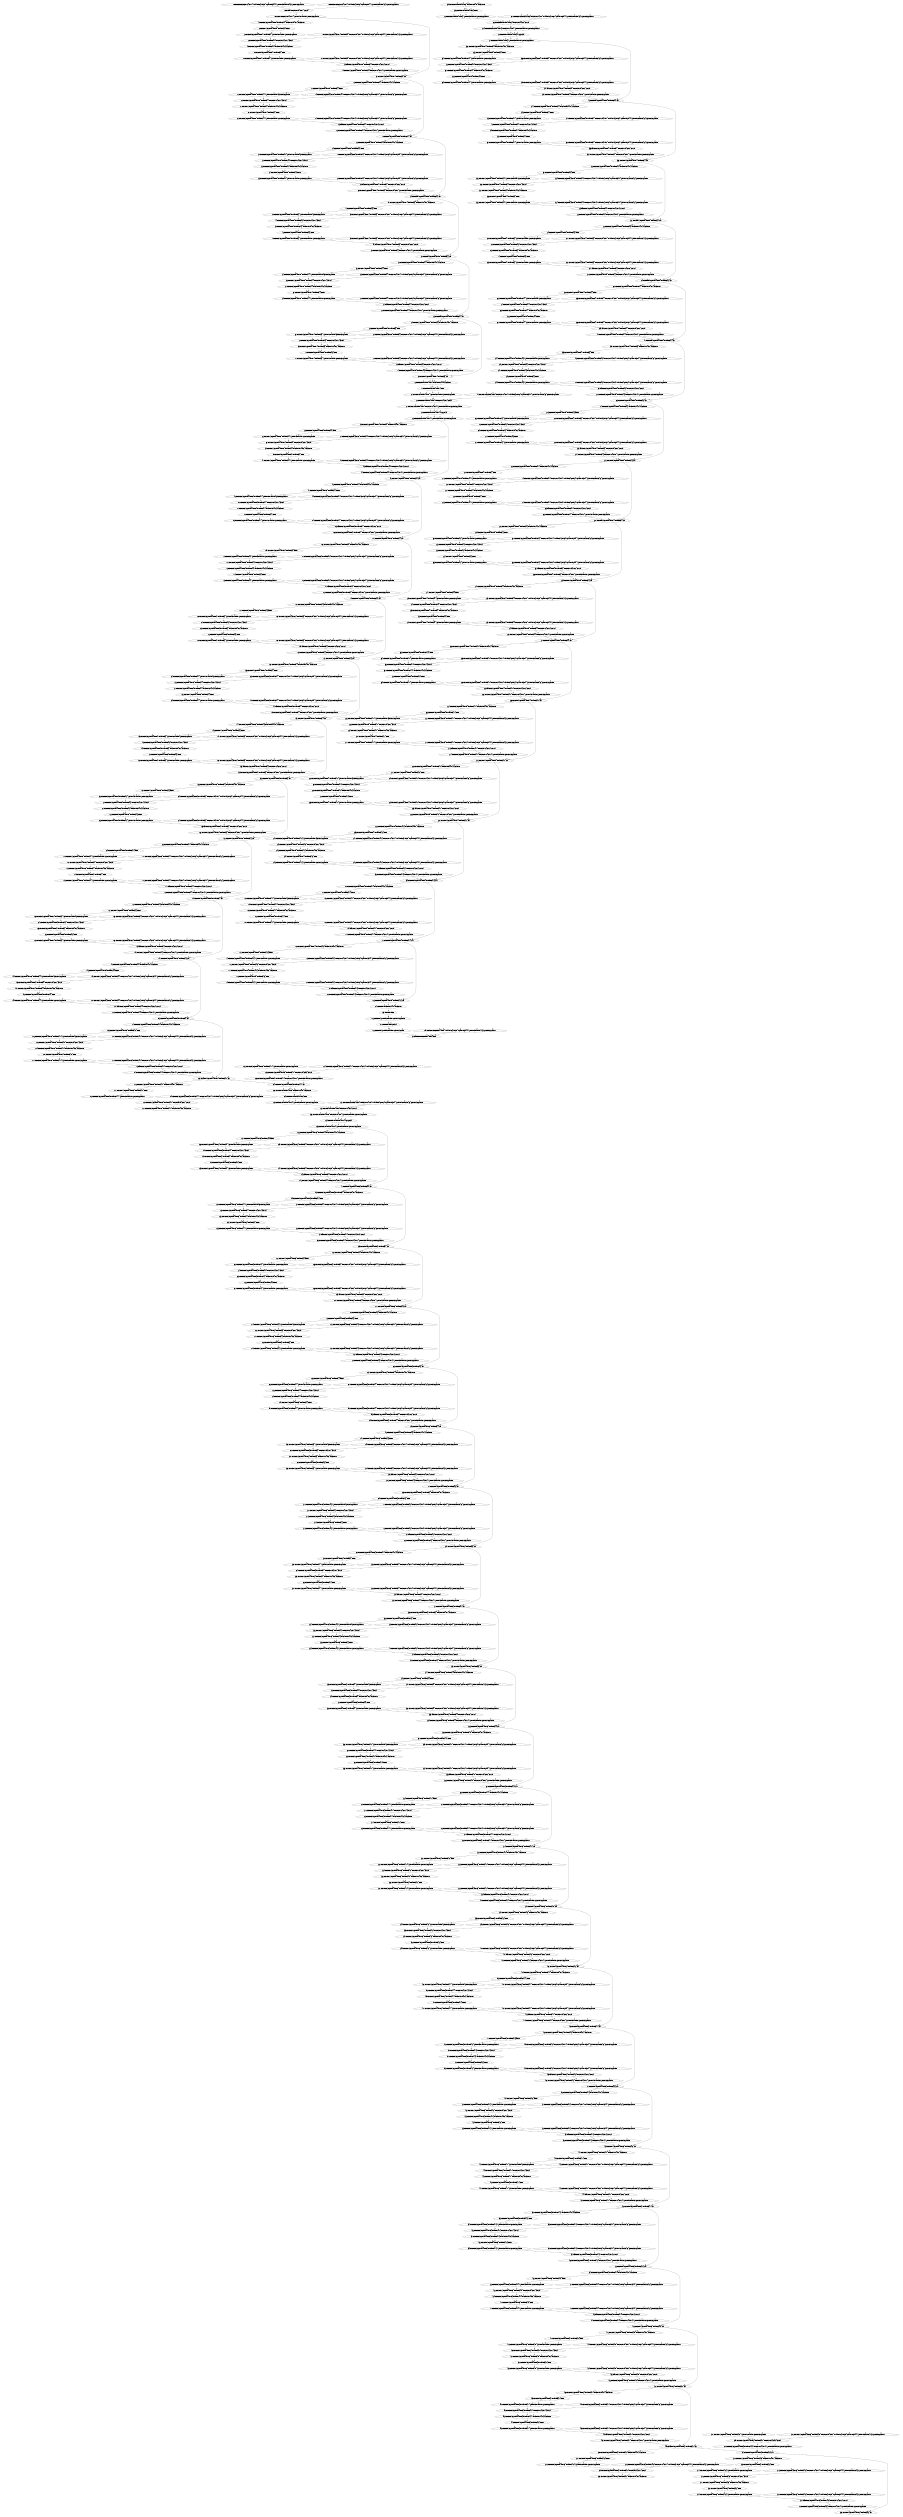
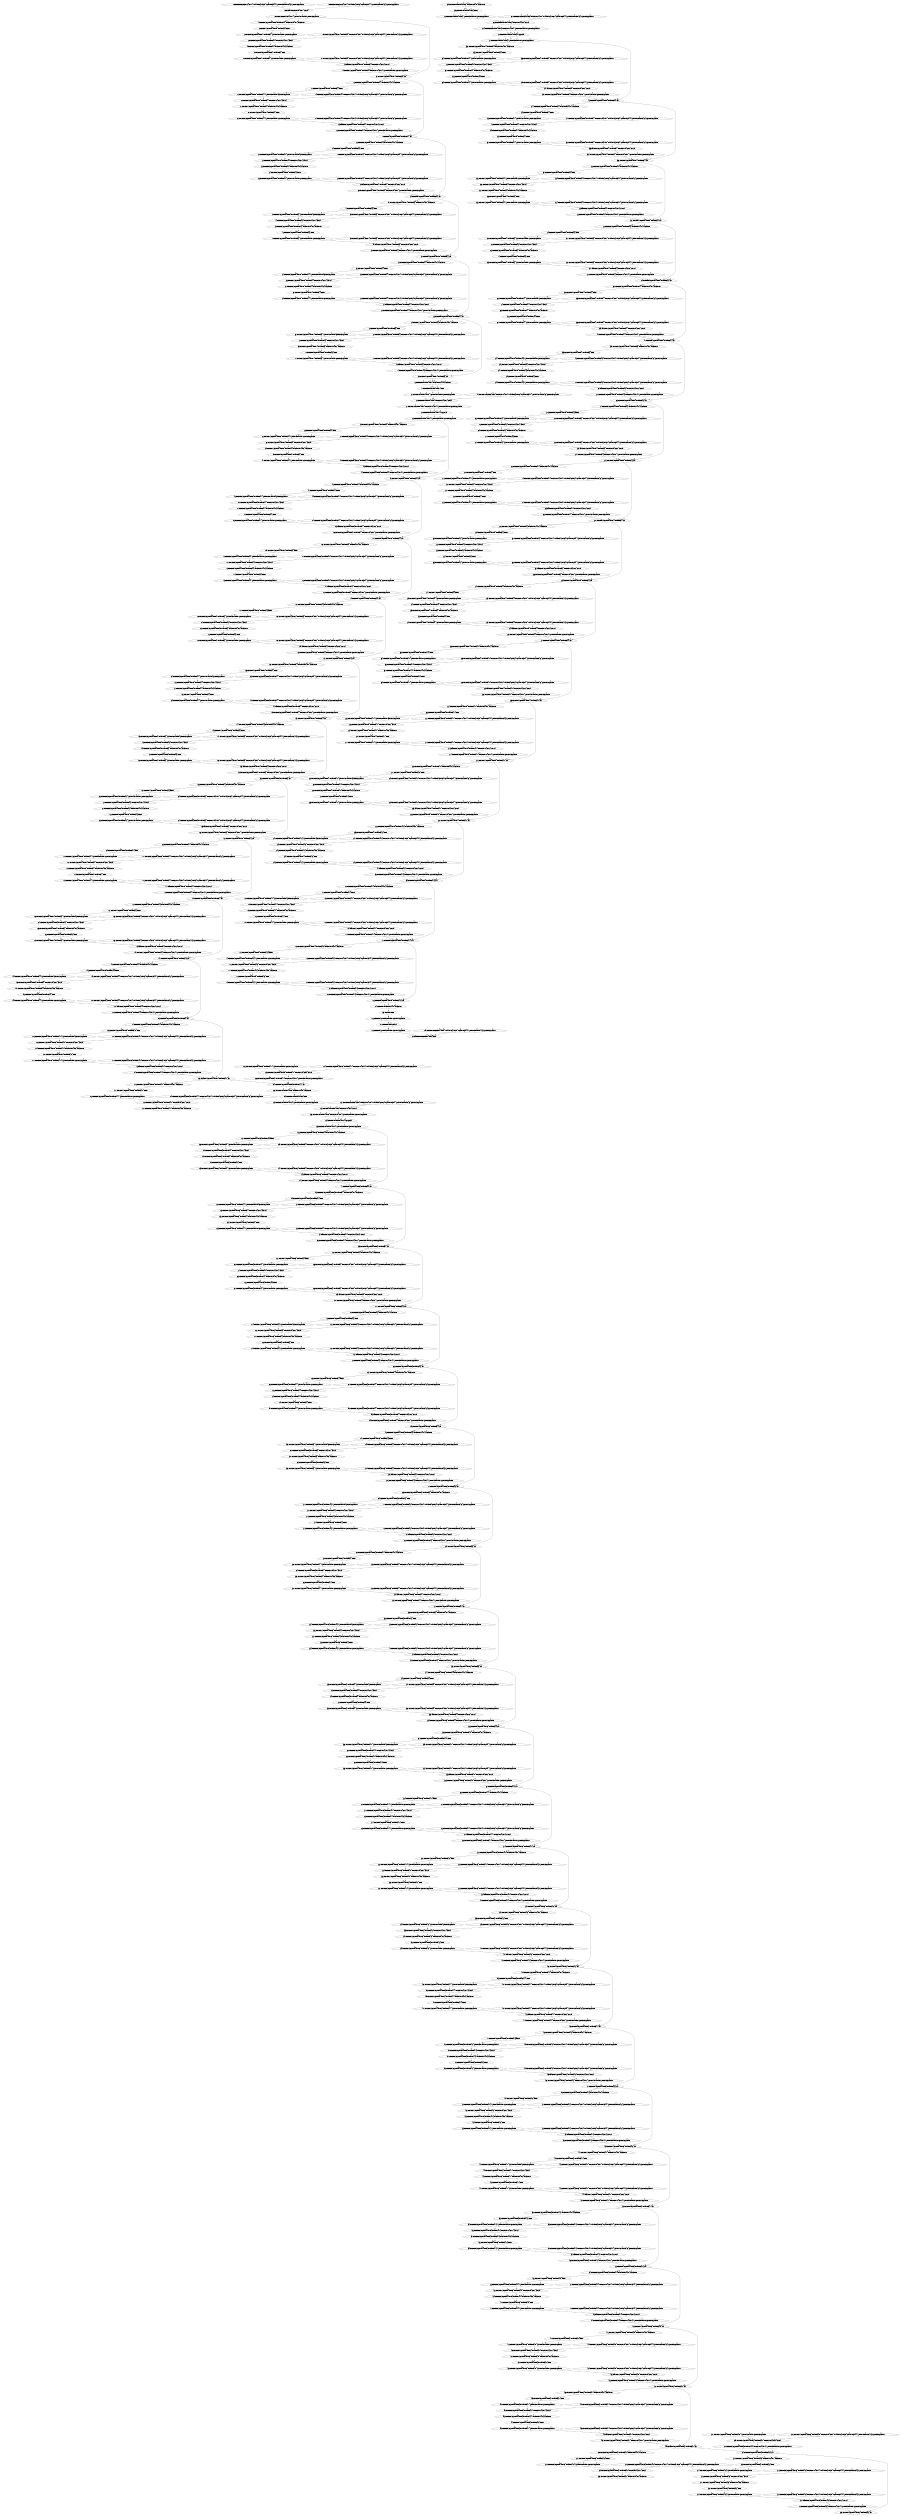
(388, 1031) -> (388, 1031)
